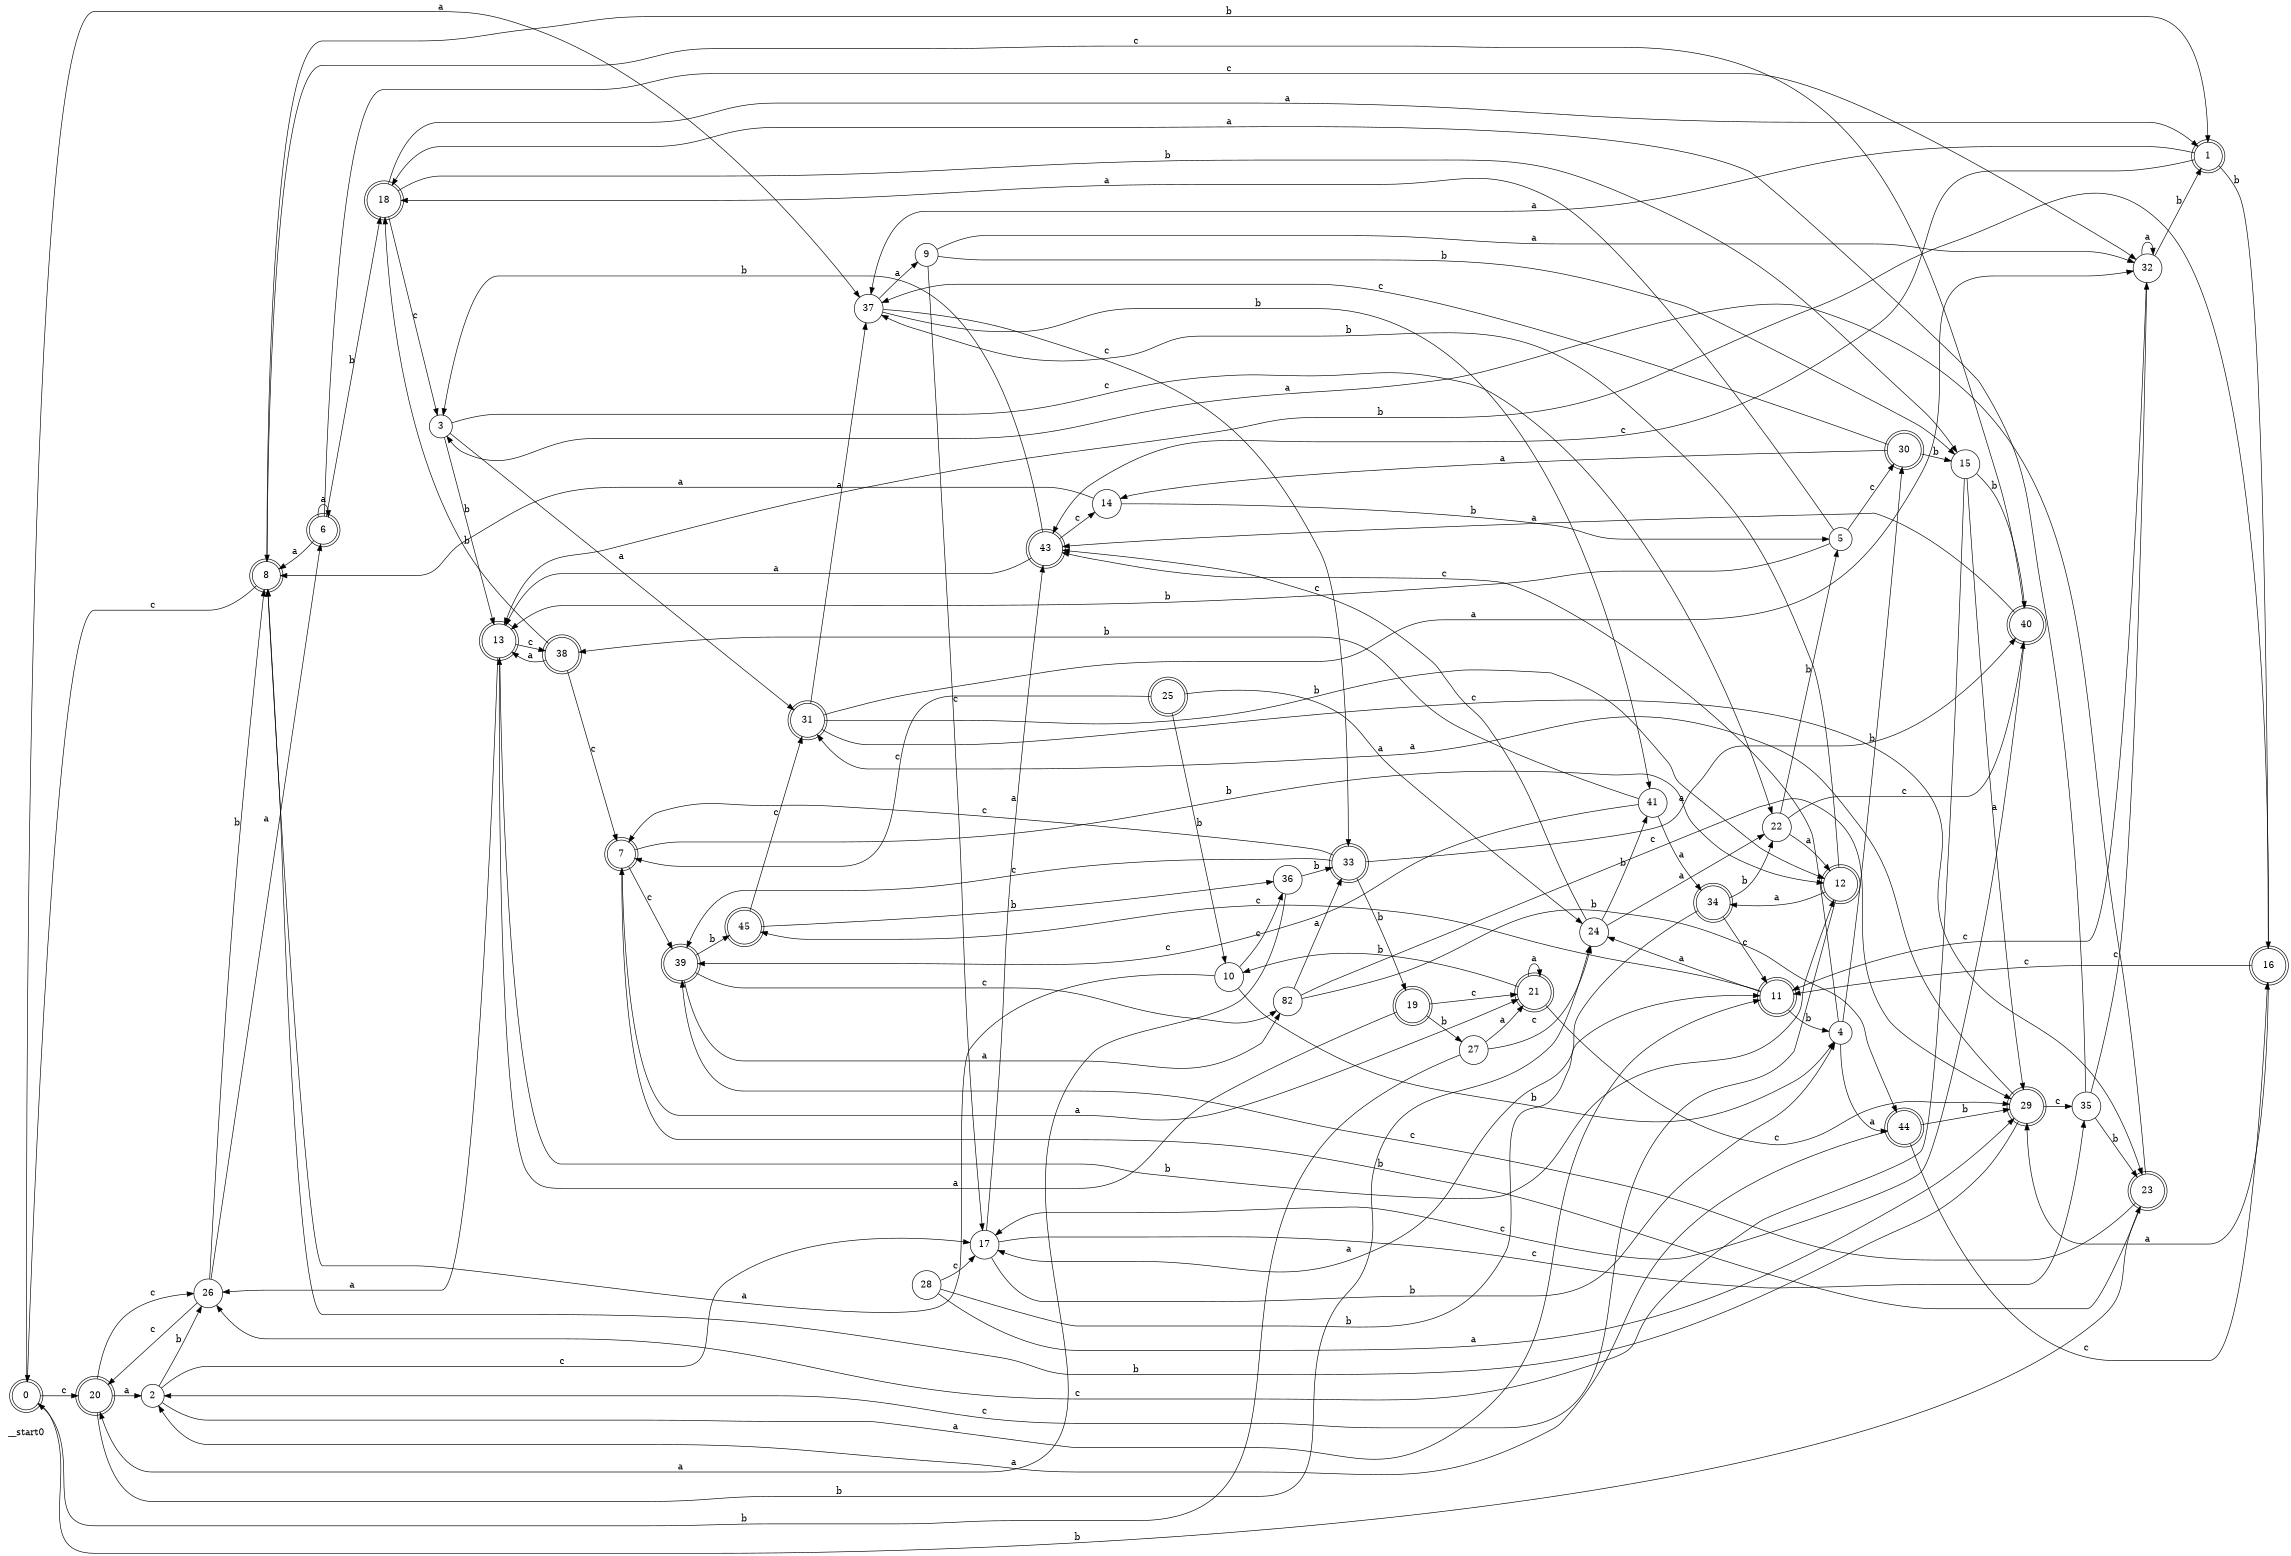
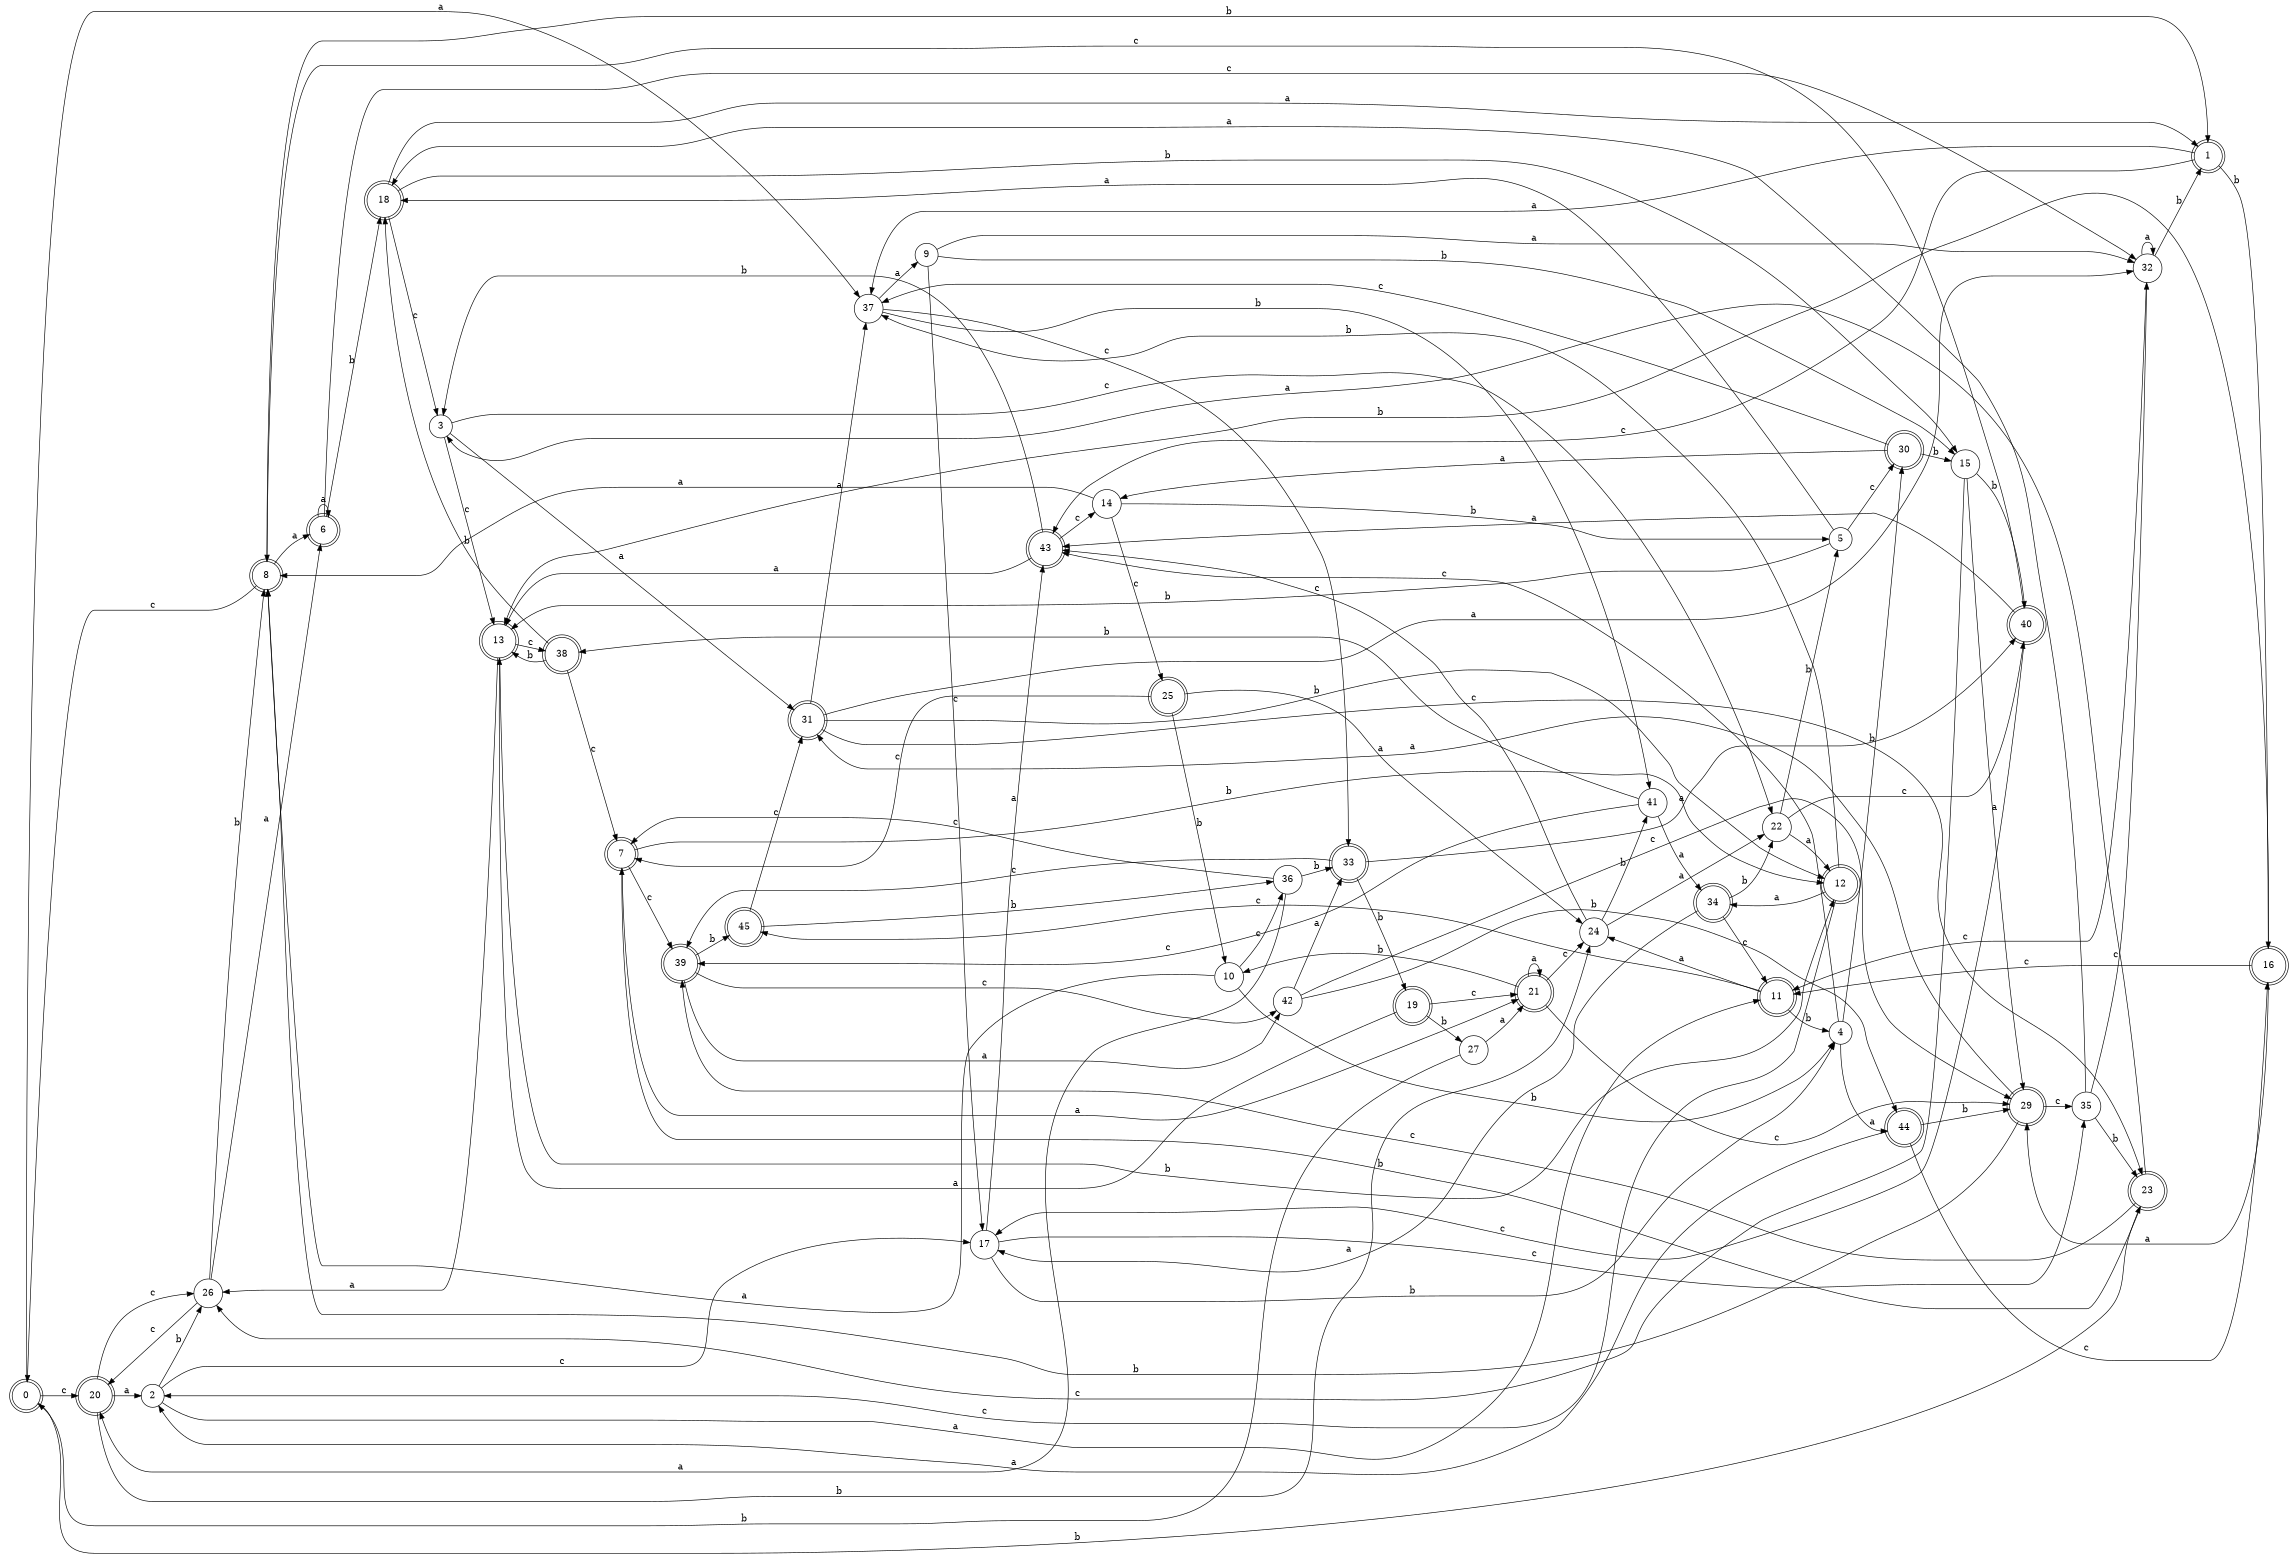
(467, 510) -> (467, 510)
(300, 554) -> (287, 548)
none -> (1136, 596)
(530, 656) -> (530, 656)
(979, 816) -> (953, 827)
(1288, 1001) -> (1288, 1001)
(1554, 1023) -> (1563, 964)
(927, 1285) -> none
(26, 1433) -> none
